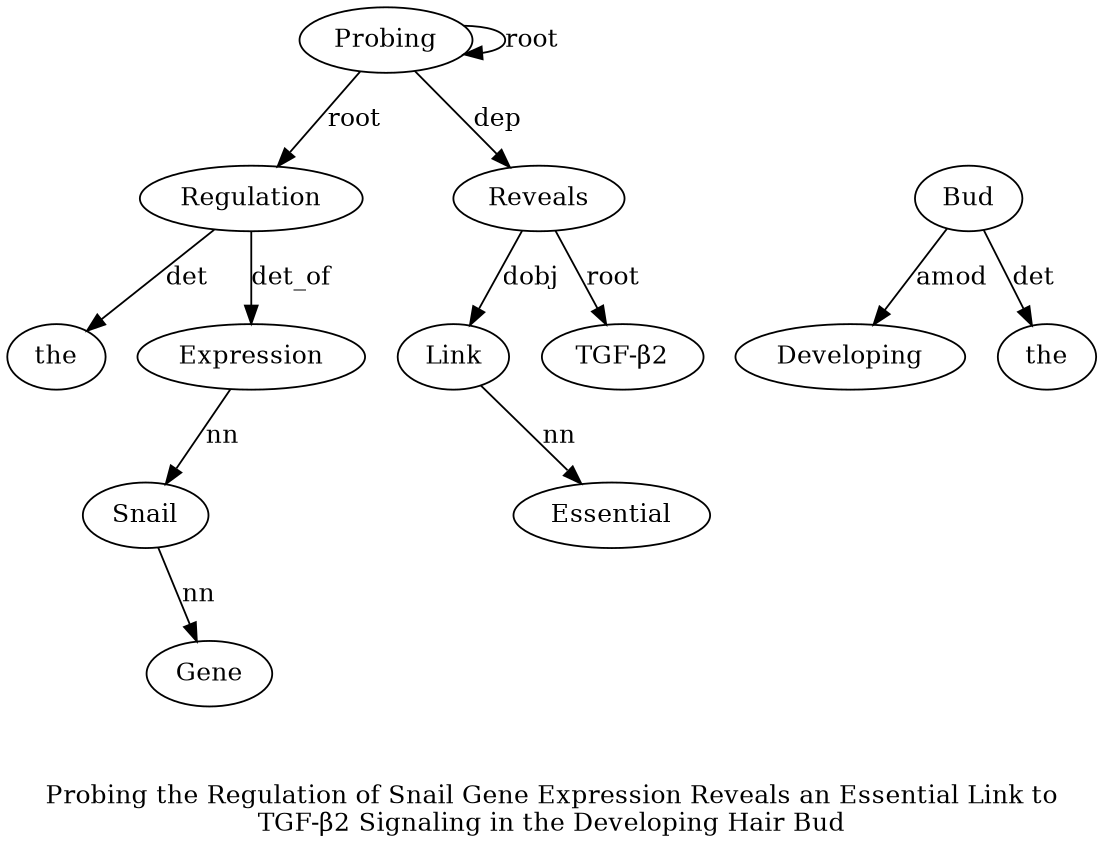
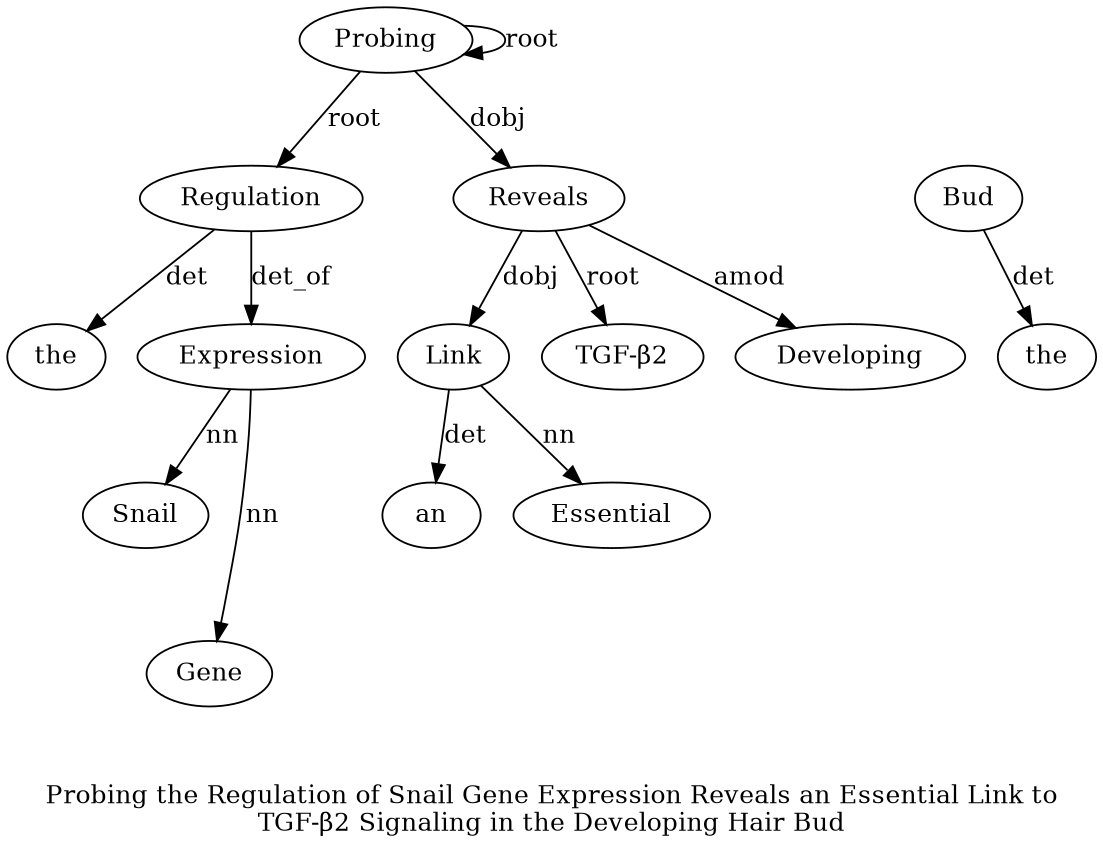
(498, 119) -> (498, 119)
(916, 269) -> (684, 272)
none -> (432, 515)
(174, 586) -> (241, 507)
